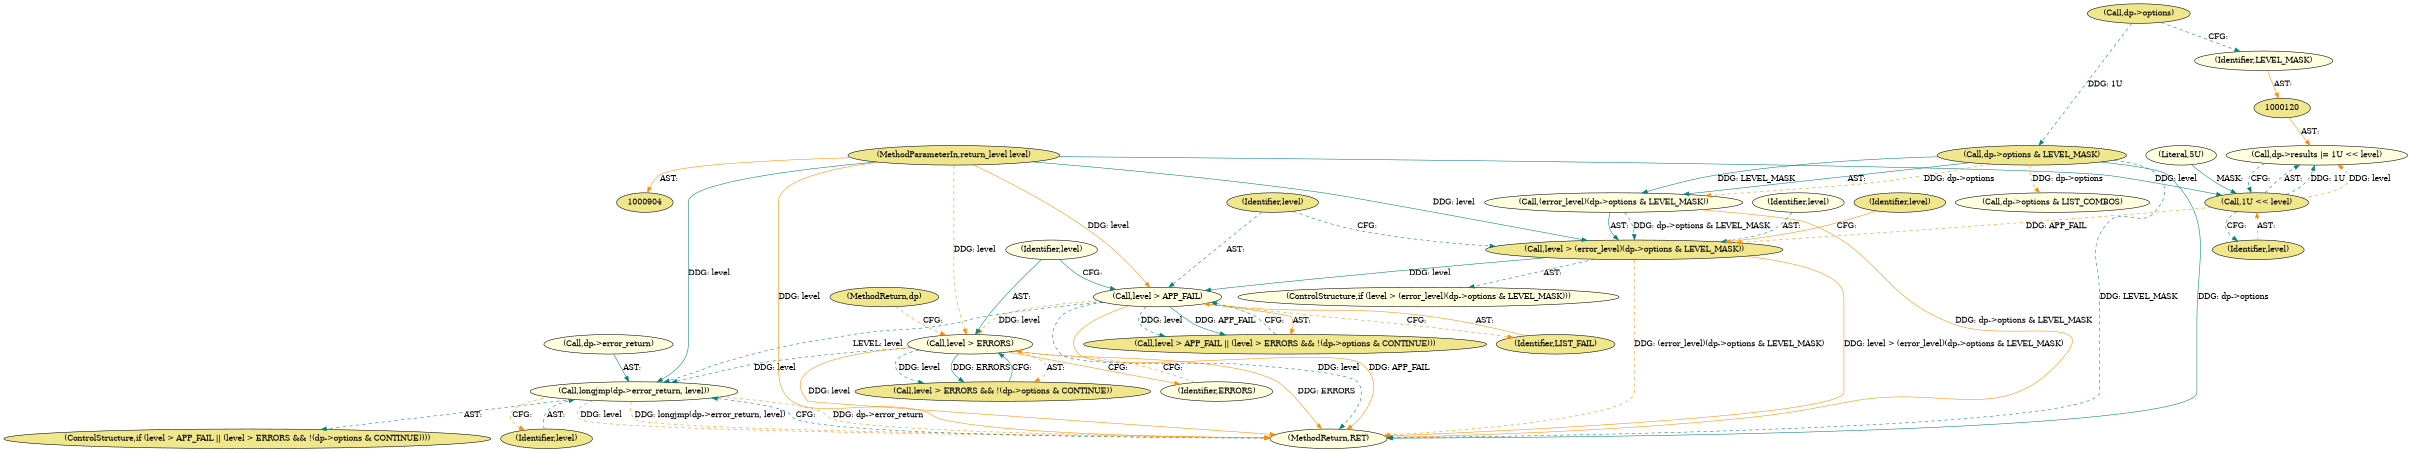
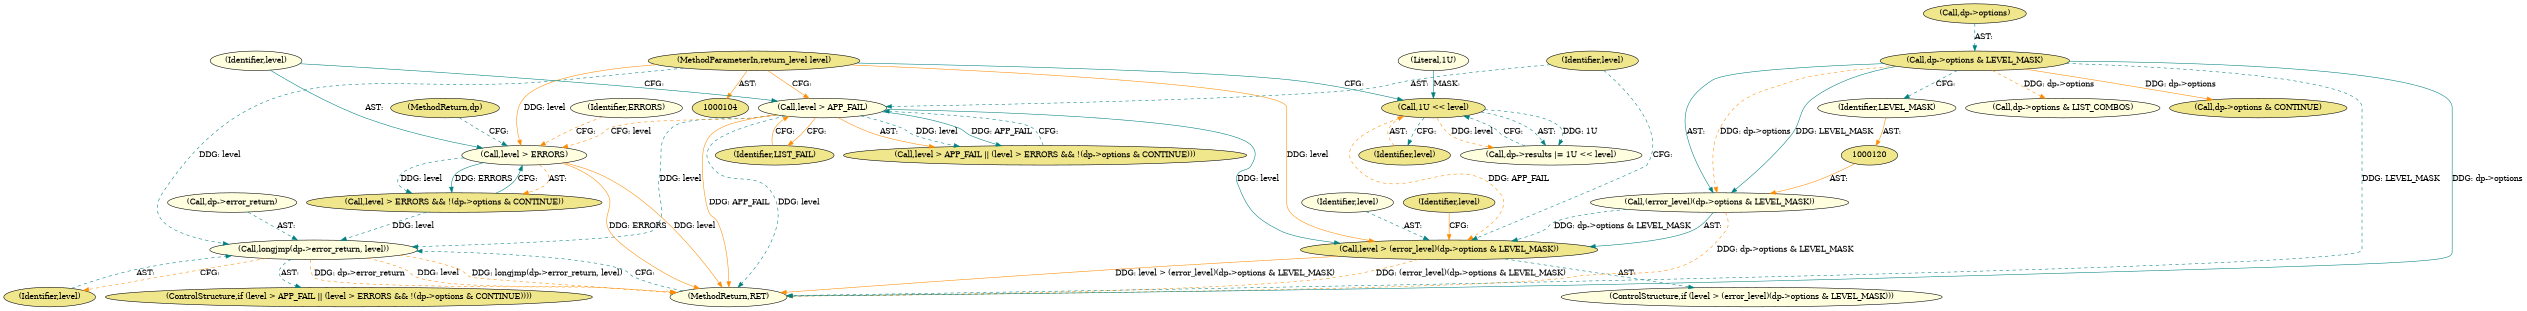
(2198, 36) -> (1933, 83)
(2105, 84) -> (1985, 37)
none -> (2258, 108)
(2298, 129) -> (1816, 181)
(2181, 155) -> (1433, 61)
(2176, 179) -> (1355, 84)
(1308, 191) -> (1165, 84)
(690, 199) -> (356, 85)
(645, 203) -> (720, 108)
(1108, 226) -> (803, 84)
(954, 248) -> (580, 75)
(1378, 273) -> (1155, 123)
(1357, 320) -> (805, 131)
(917, 321) -> (481, 131)
(1019, 321) -> (631, 132)
(1486, 321) -> (786, 132)
(878, 344) -> (680, 179)
(793, 358) -> (386, 225)
(620, 366) -> (270, 225)
(1092, 368) -> none
(1948, 399) -> (1276, 290)
(832, 409) -> none
